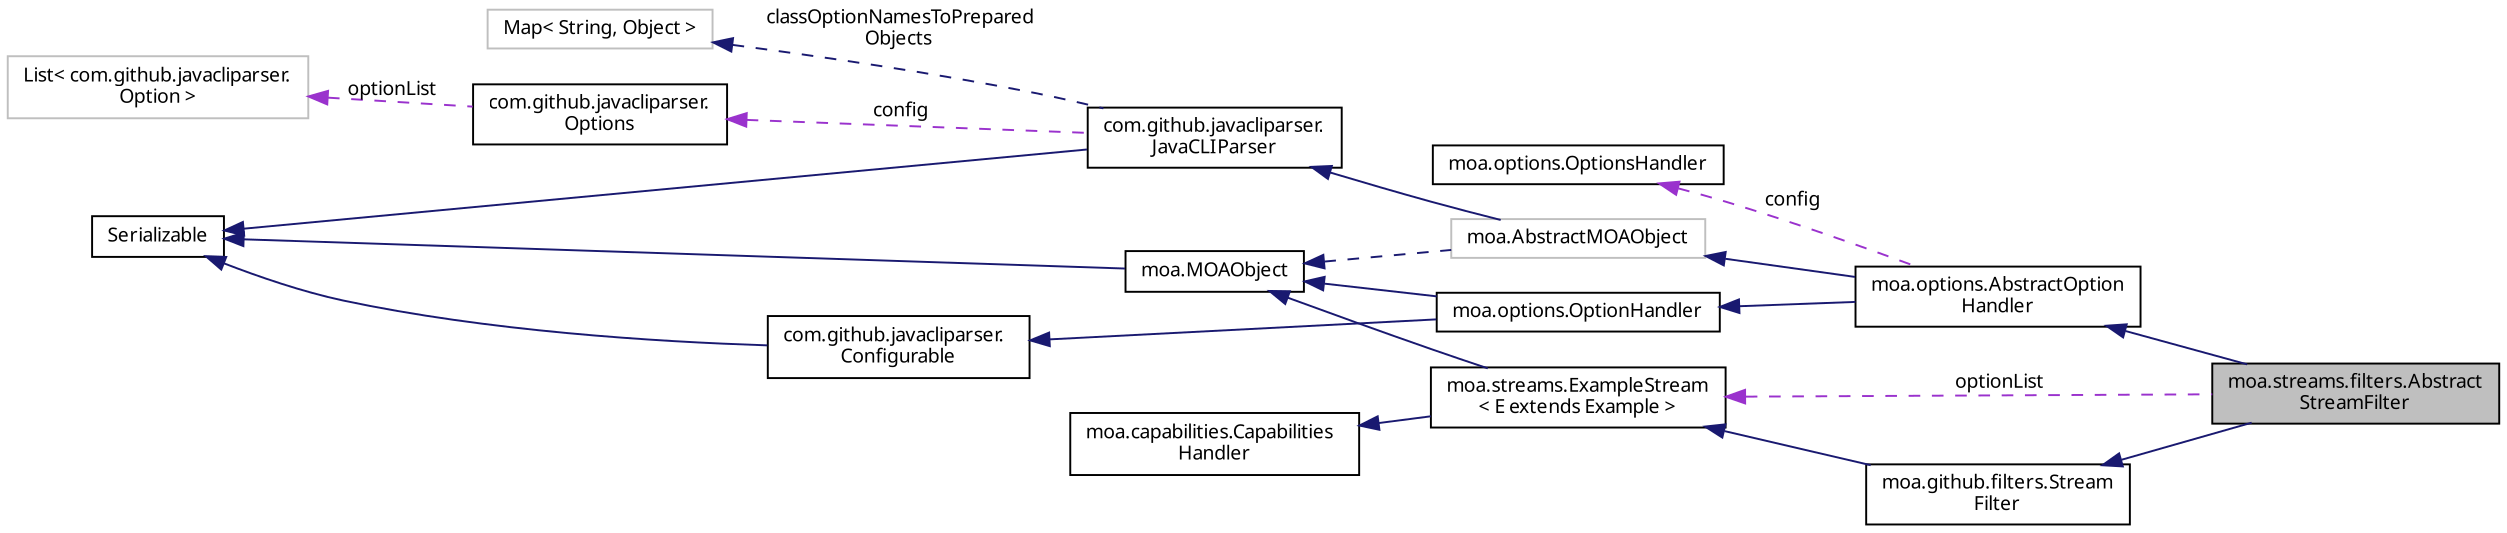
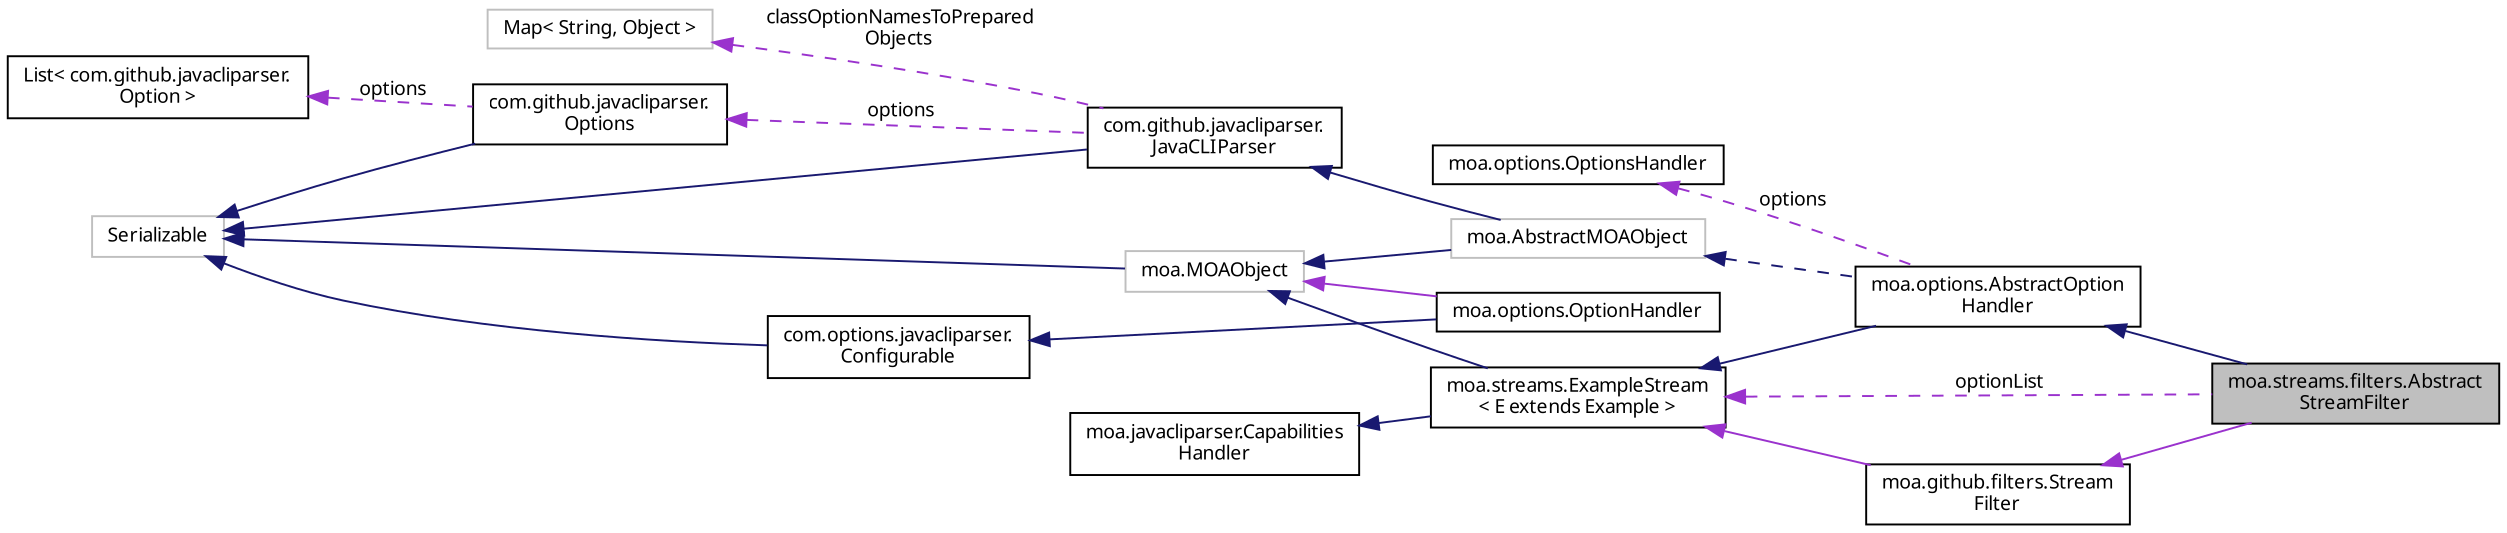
(919, 72) -> (919, 72)
(158, 87) -> (158, 87)
(391, 90) -> (391, 90)
(899, 111) -> (899, 111)
none -> (355, 175)
(1791, 201) -> (1791, 201)
(158, 237) -> (158, 237)
(1388, 256) -> (1388, 256)
(1790, 268) -> (1790, 268)
(1215, 271) -> (1215, 271)
(1380, 290) -> (1380, 290)
(1797, 304) -> (1798, 345)
(899, 347) -> (899, 347)
(2186, 441) -> (2186, 441)
(1215, 444) -> (1215, 444)
(1798, 448) -> (1798, 448)
